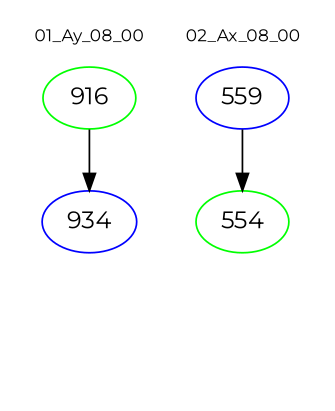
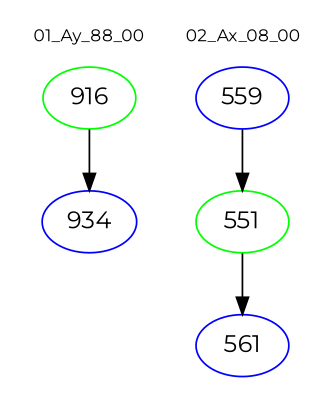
(89, 37) -> (89, 37)
(242, 222) -> (242, 222)
none -> (242, 346)
